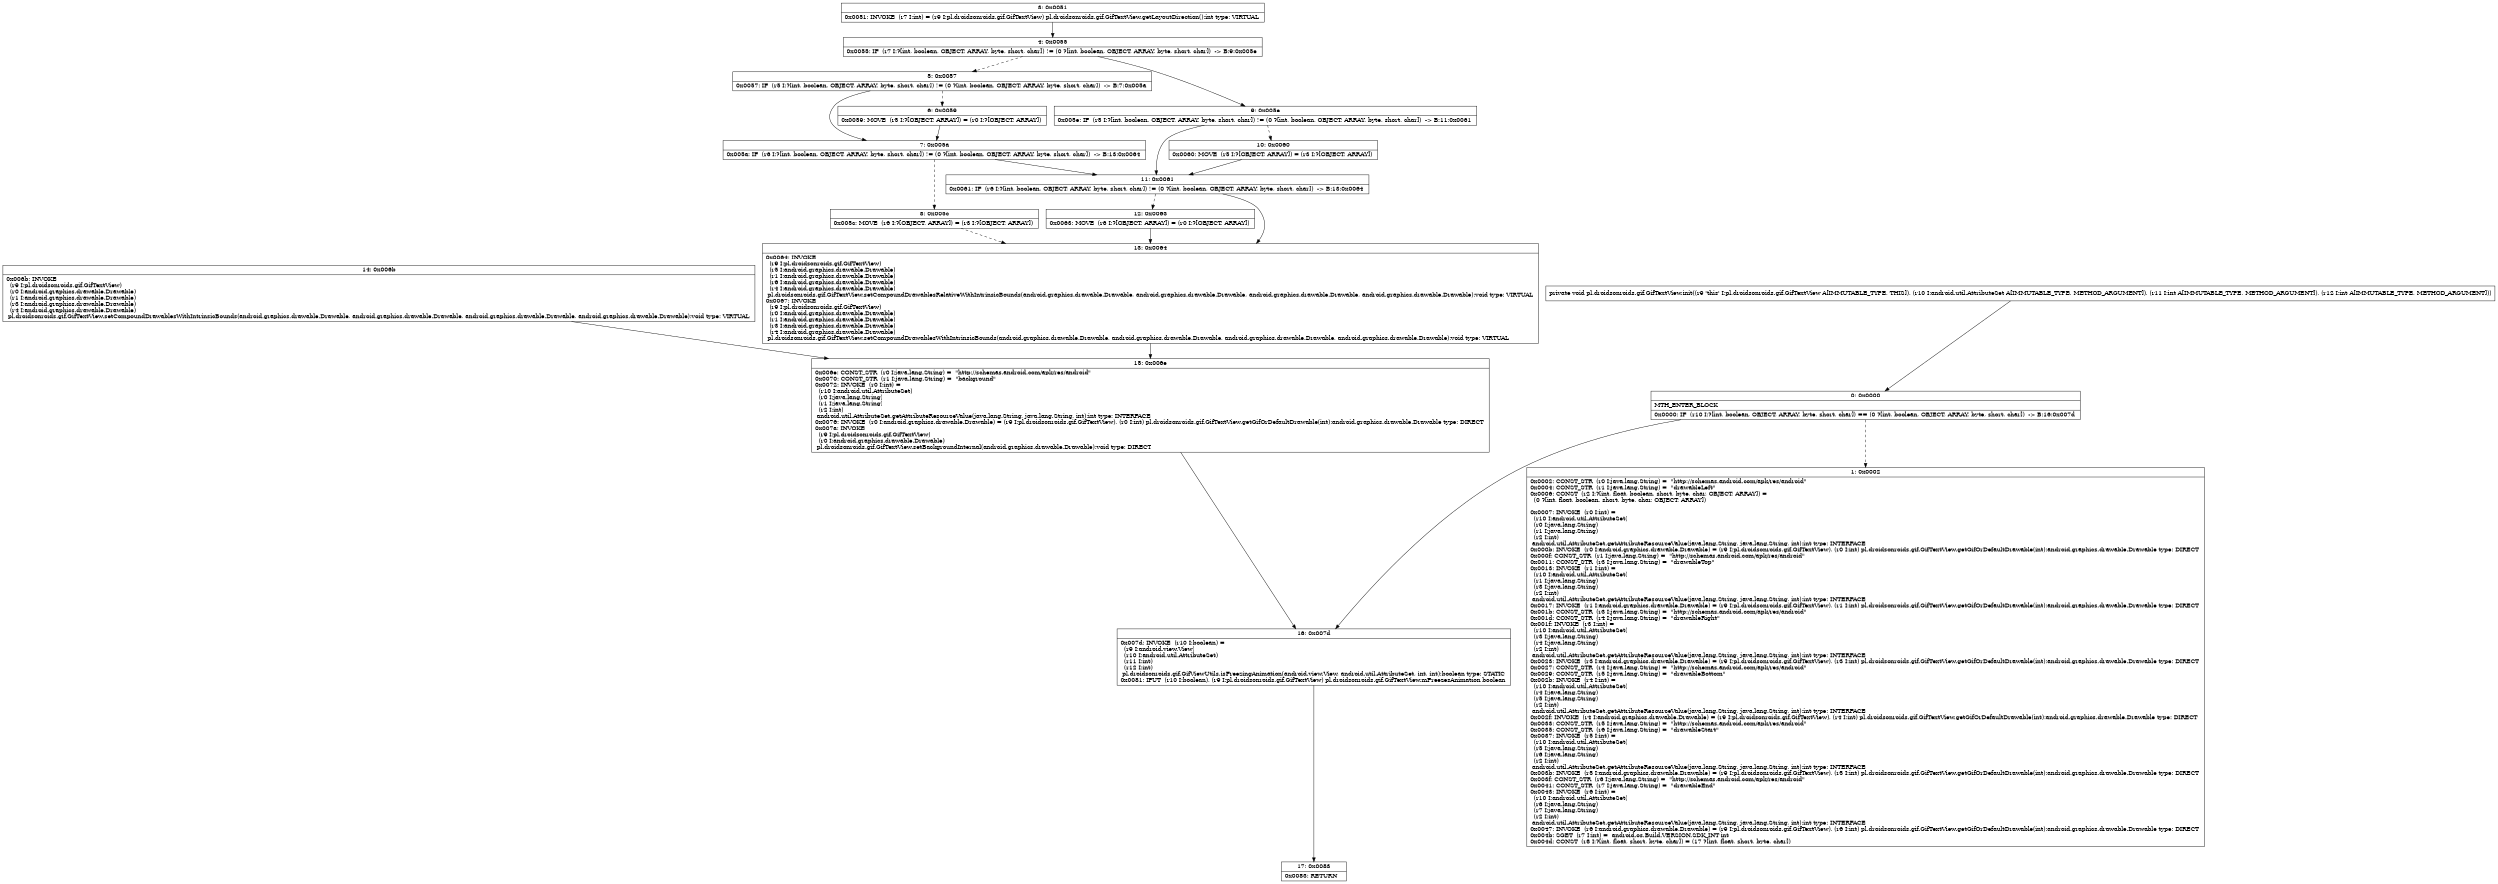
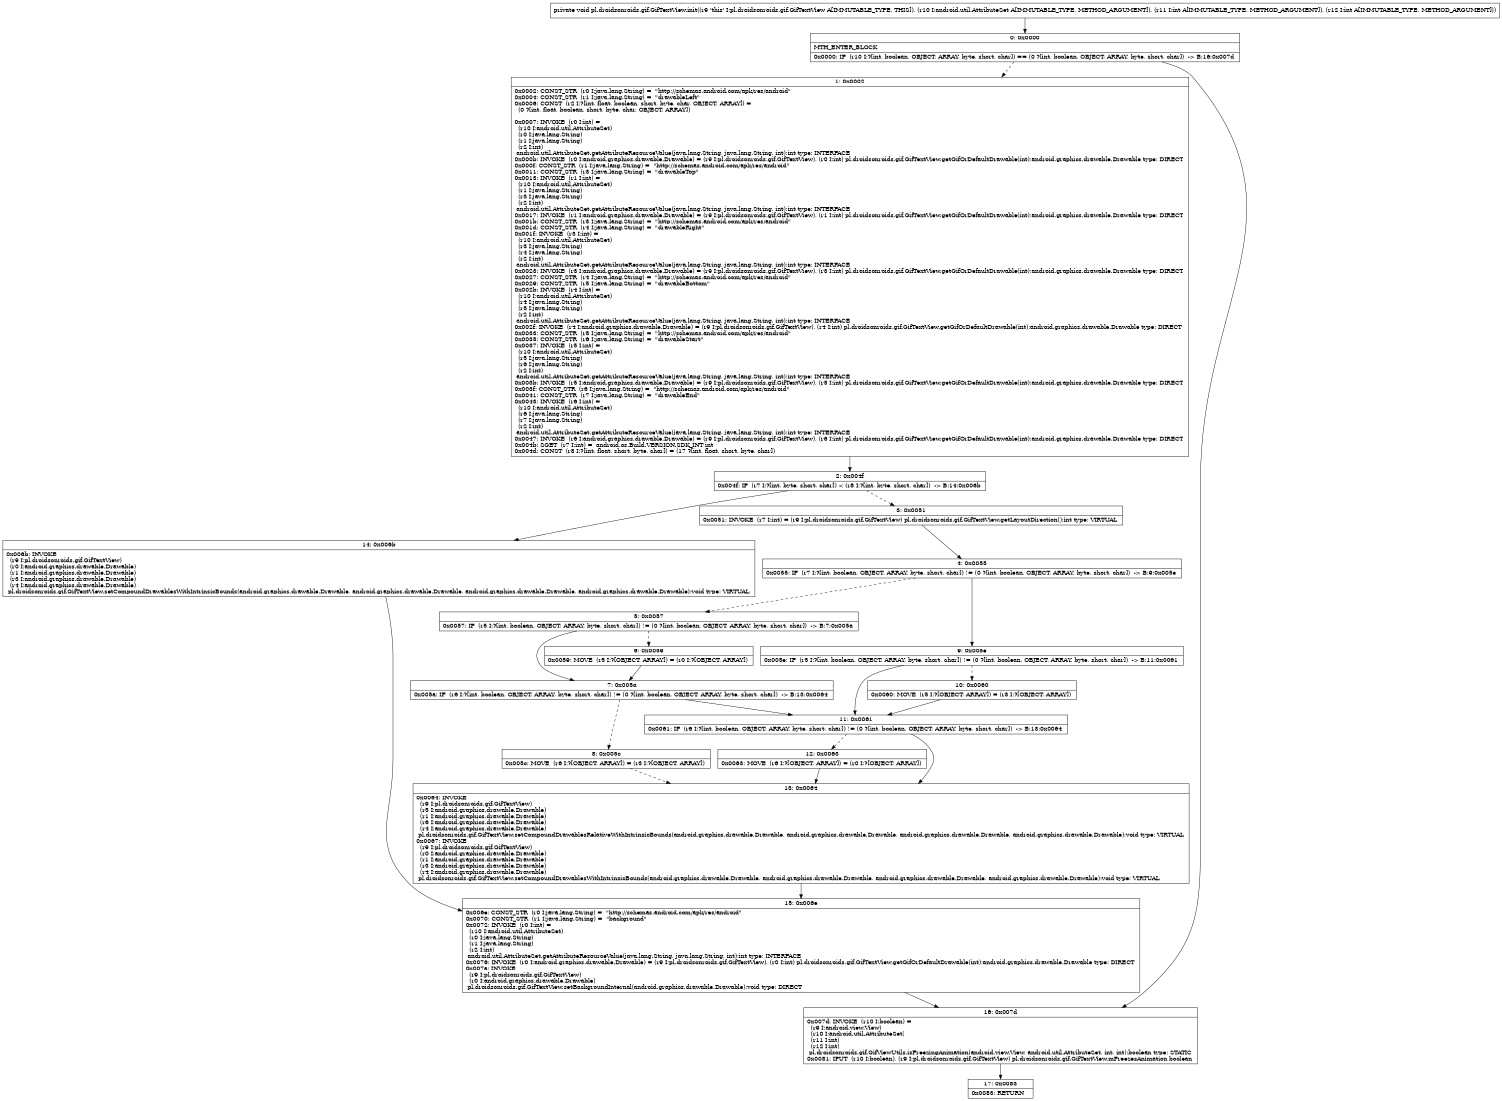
none -> (850, 481)
